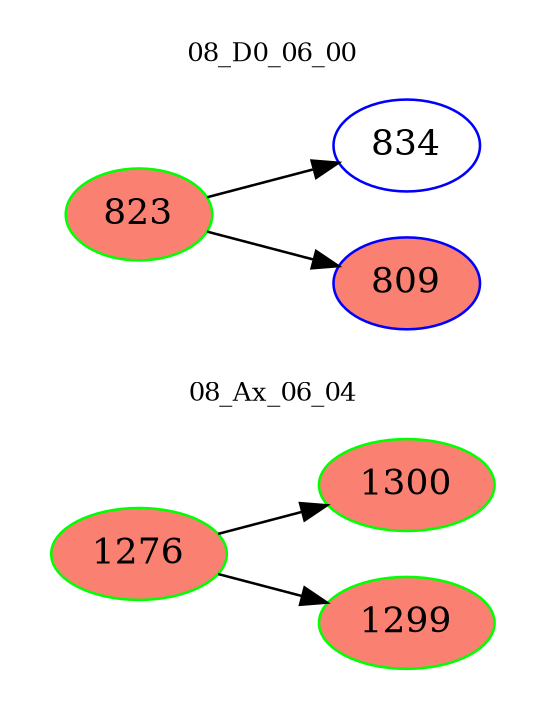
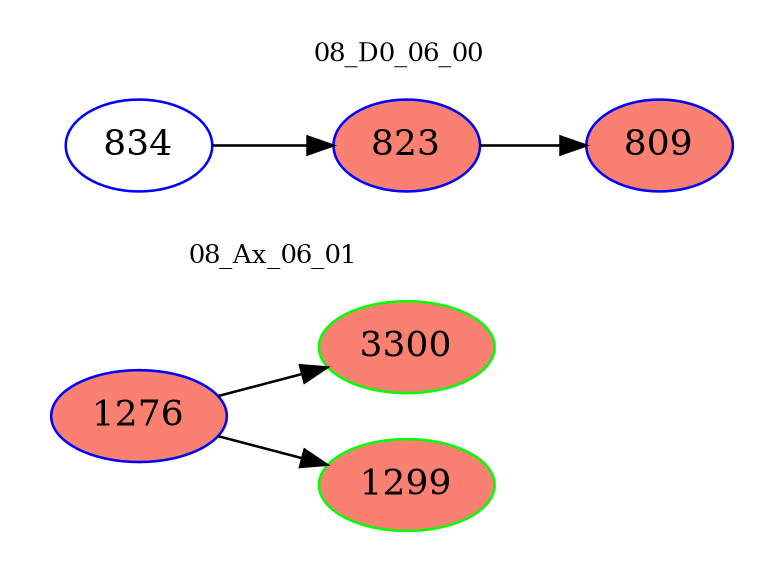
(260, 183) -> (260, 146)
(139, 214) -> (407, 146)
(273, 394) -> (273, 257)
(407, 485) -> (407, 347)
(139, 554) -> (139, 416)
